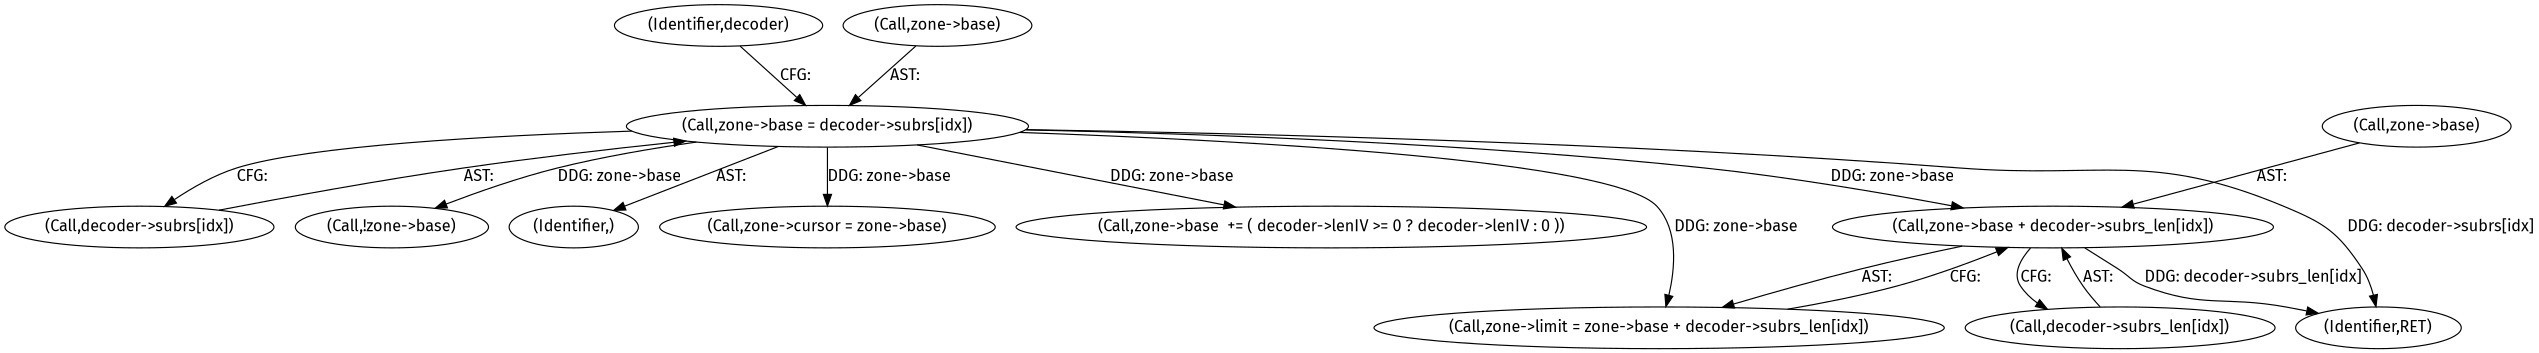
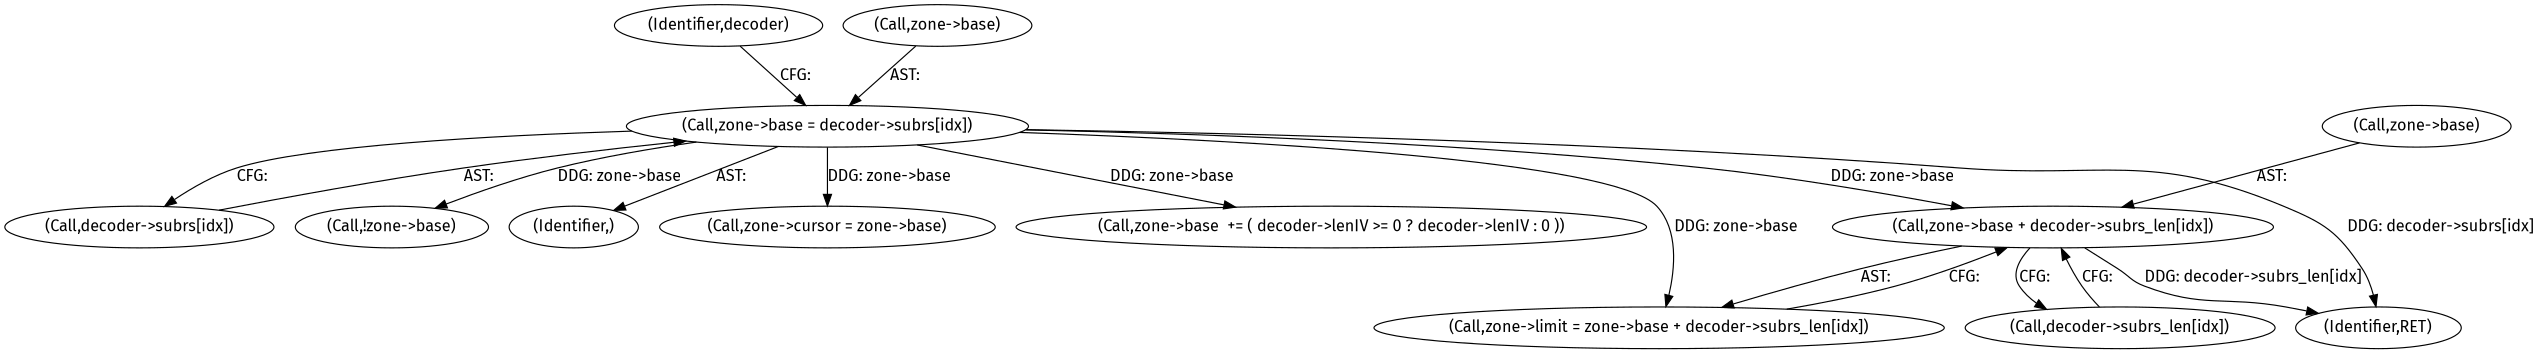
(2100, 277) -> (2100, 277)
